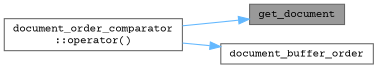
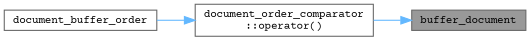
(297, 14) -> (469, 20)
(196, 44) -> (171, 20)
